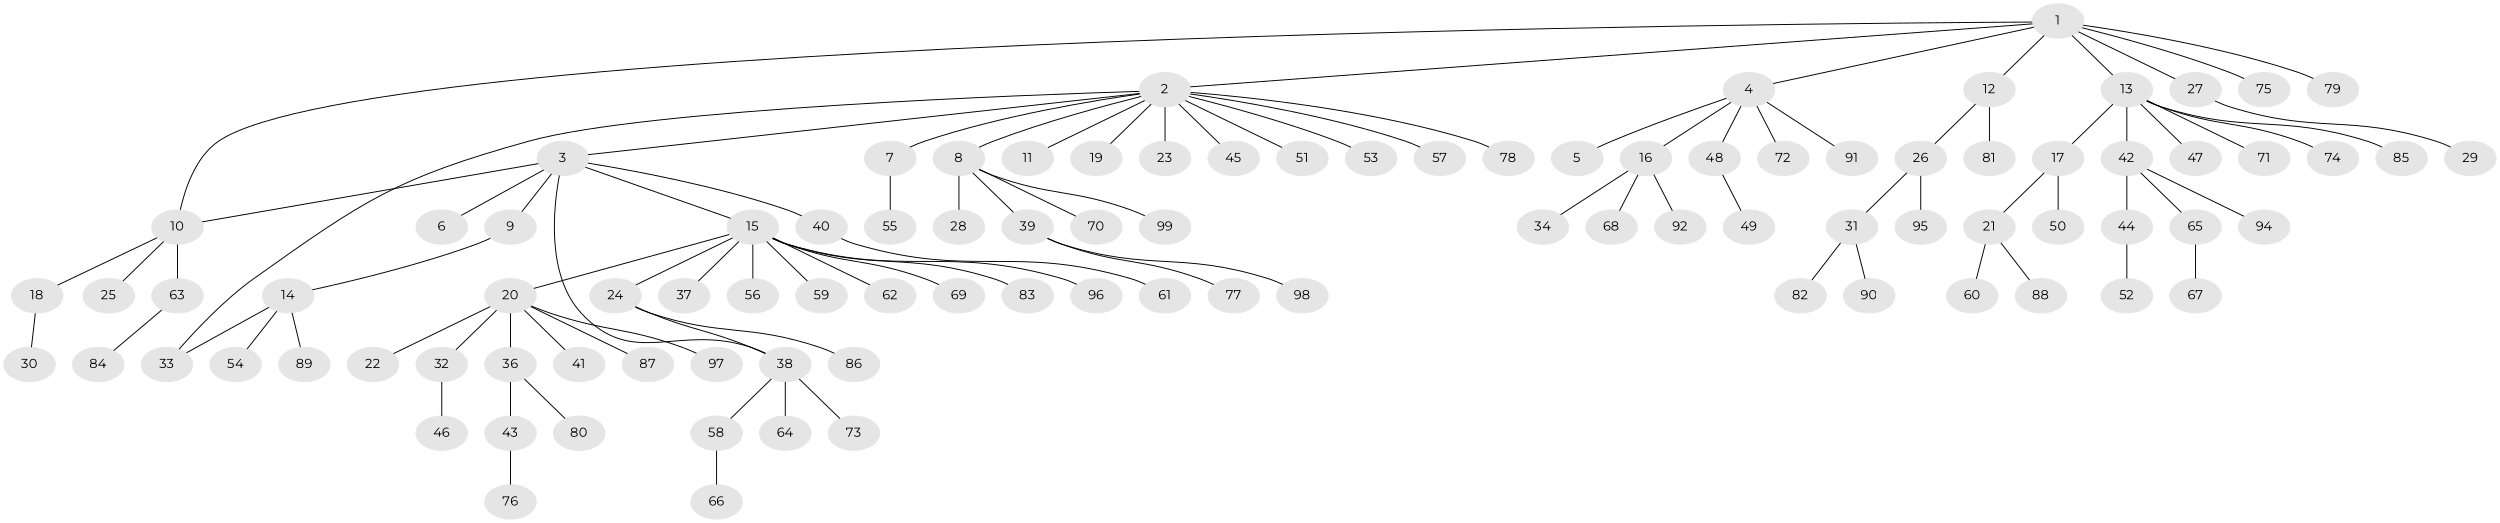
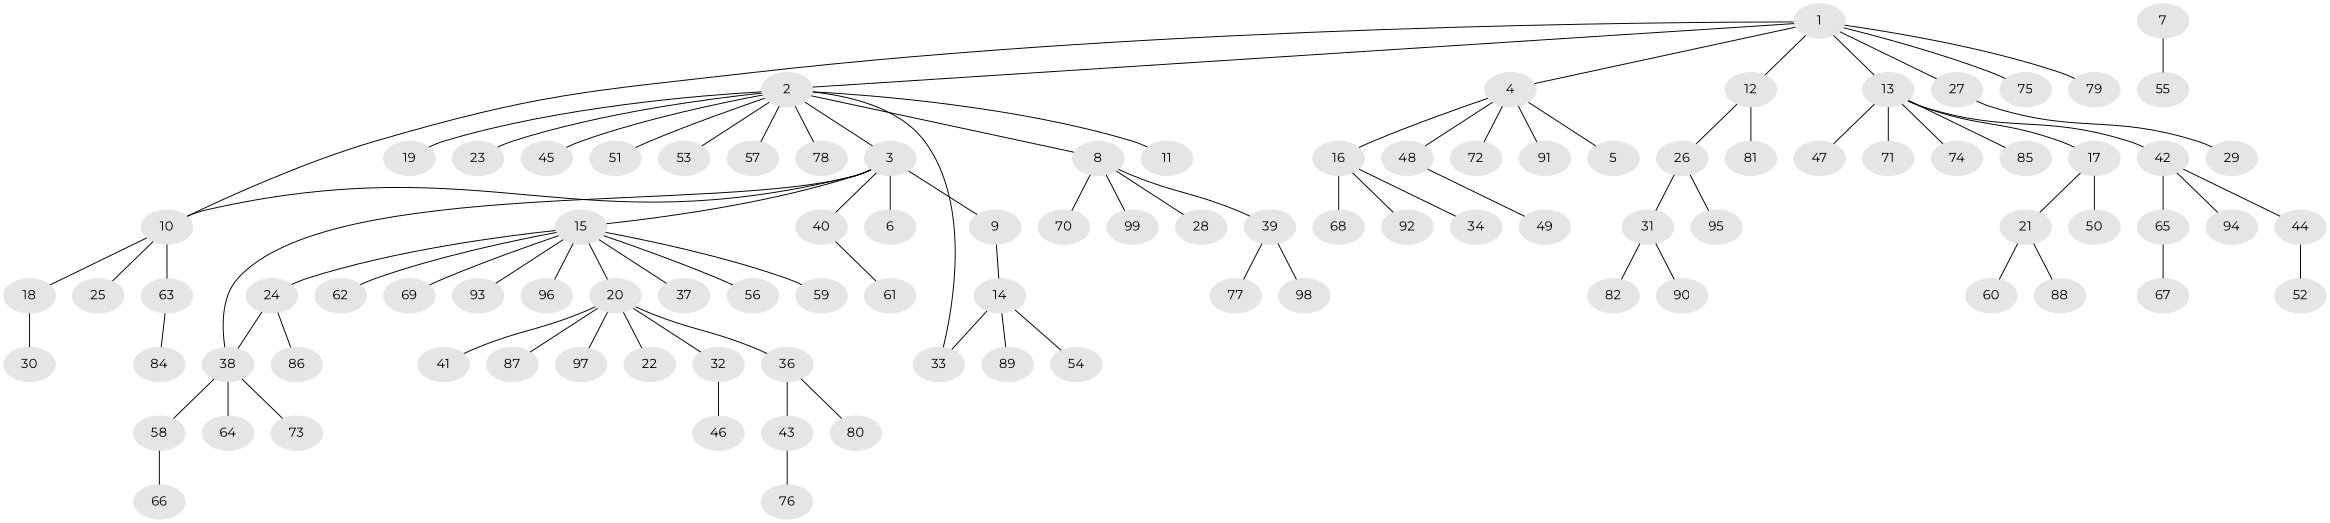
(1023, 115) -> none
(1028, 296) -> (478, 296)
